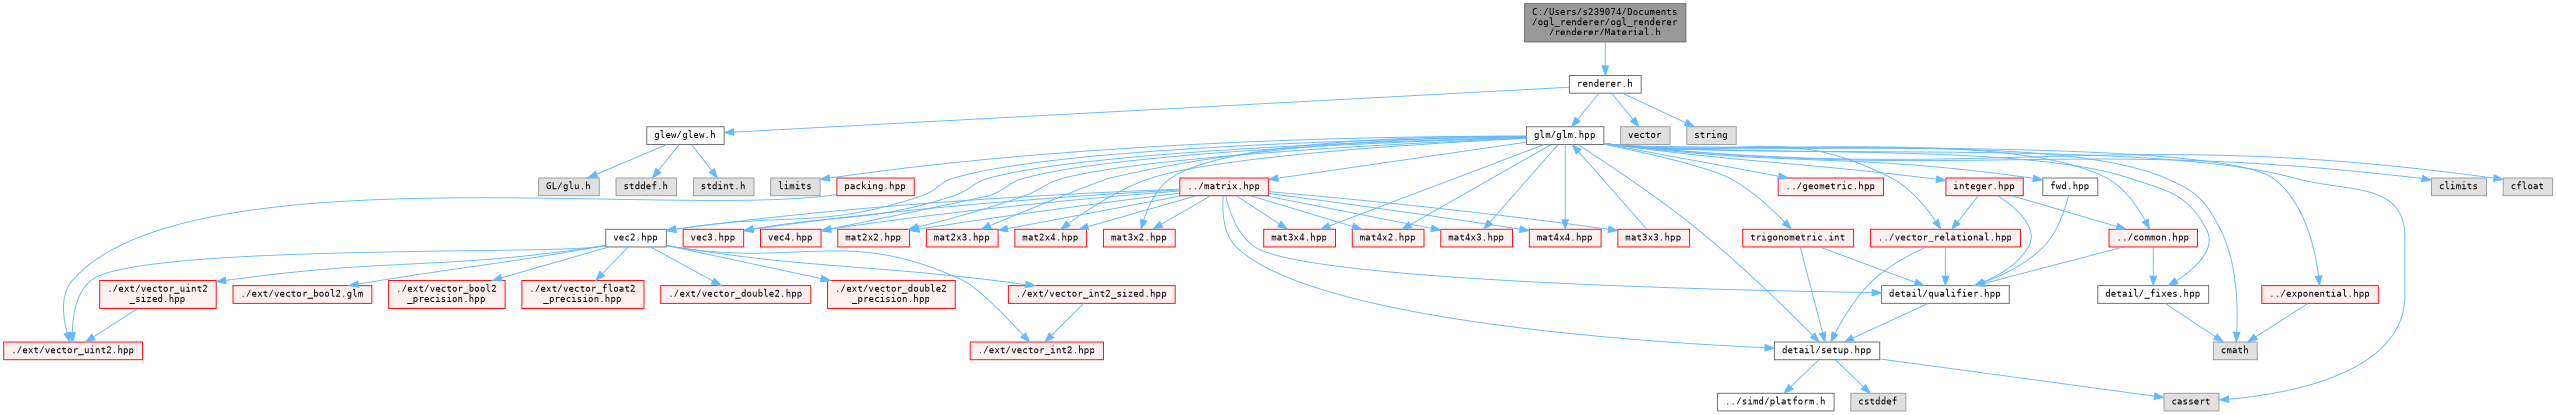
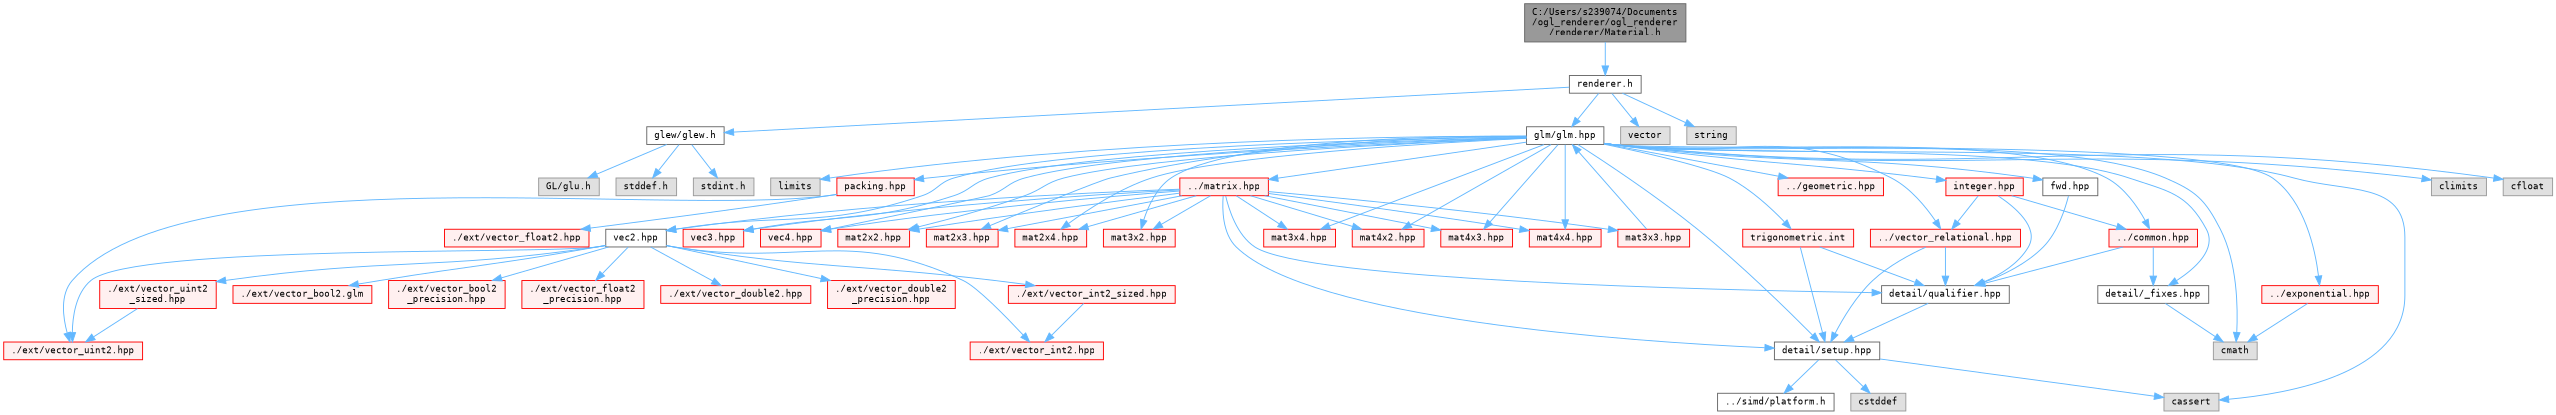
none -> (1225, 153)
none -> (517, 238)
